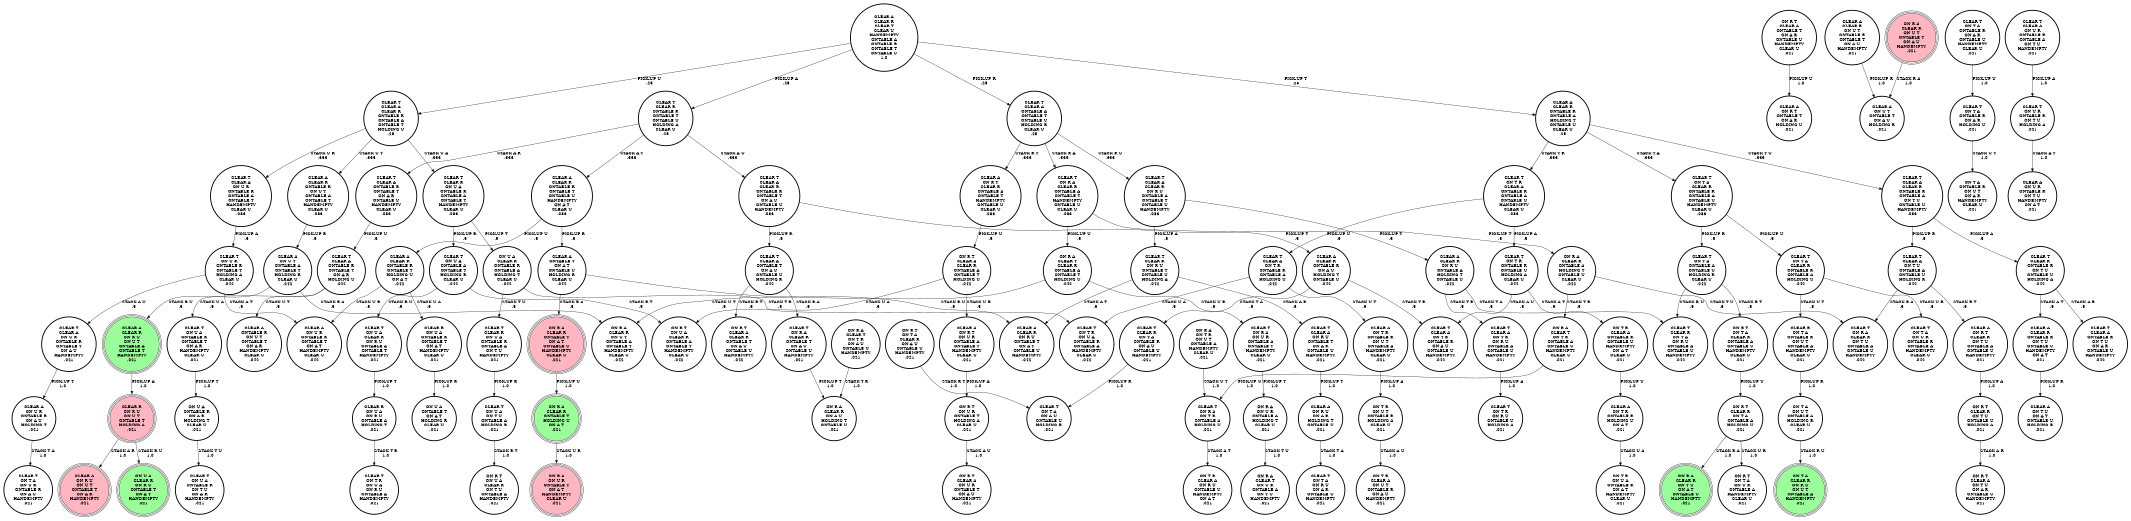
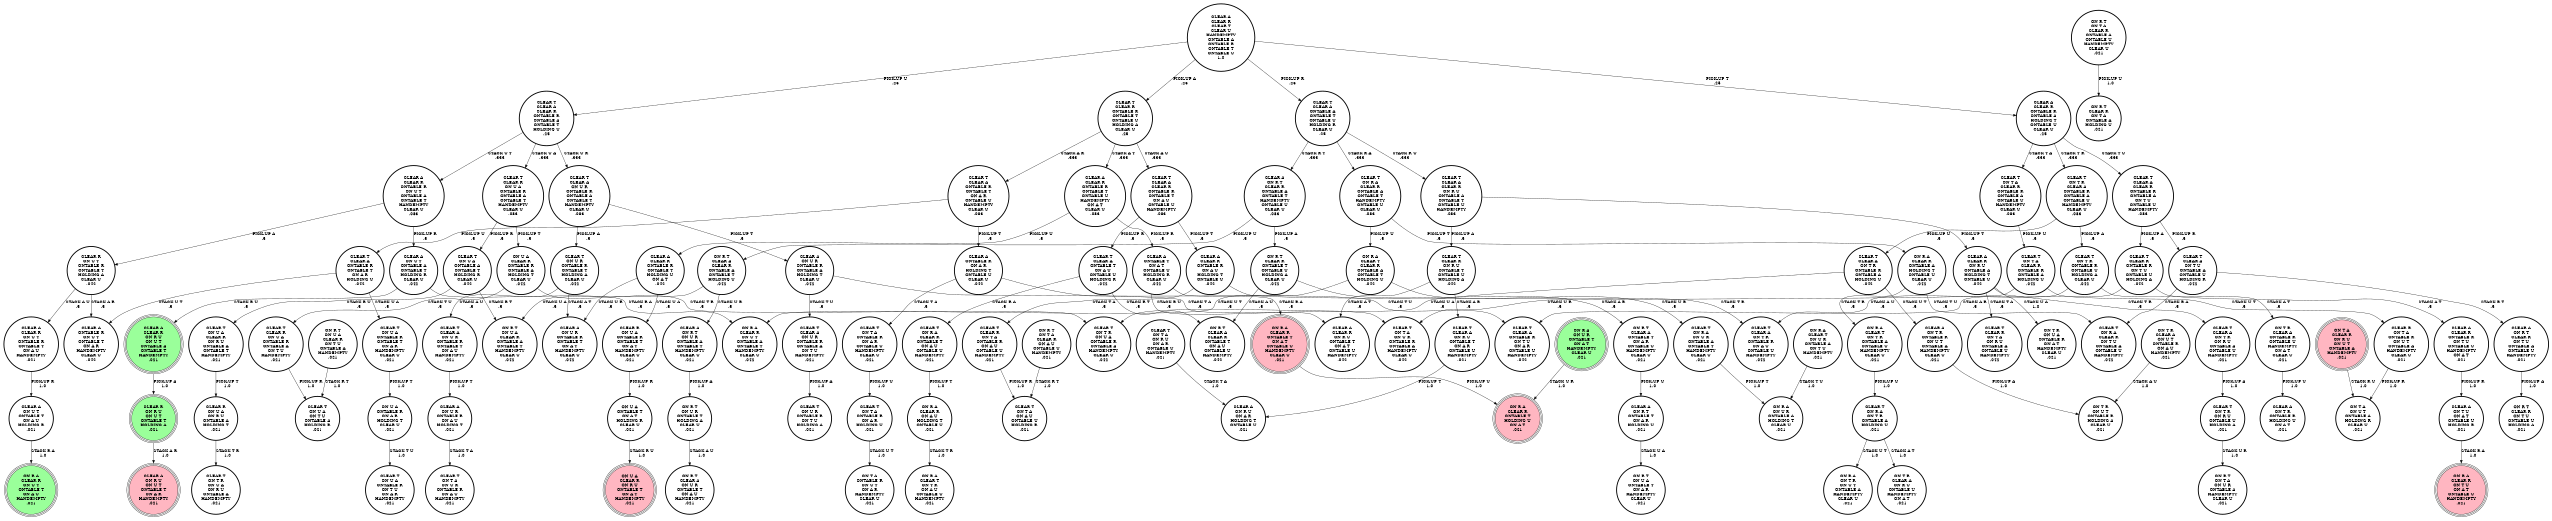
(1912, 38) -> (31, 490)
(1897, 79) -> (31, 450)
(2032, 196) -> none
none -> (91, 271)
none -> (810, 271)
none -> (978, 271)
none -> (1275, 271)
(1702, 271) -> none
(845, 381) -> (930, 452)
(1204, 381) -> (1862, 452)
(132, 419) -> (154, 419)
(557, 419) -> (1518, 419)
(1800, 450) -> (2350, 382)
(1265, 451) -> (1800, 381)
(1715, 451) -> (2461, 450)
(137, 452) -> (630, 450)
(494, 452) -> (325, 381)
(557, 452) -> (1550, 381)
(1321, 452) -> (1199, 384)
(1381, 452) -> (2133, 381)
(1620, 452) -> (2017, 302)
(1741, 452) -> (2223, 452)
(143, 490) -> (630, 490)
(557, 490) -> (1582, 344)
none -> (1641, 490)
(1686, 490) -> (2461, 490)
(1800, 490) -> (2342, 344)
(1980, 490) -> none
